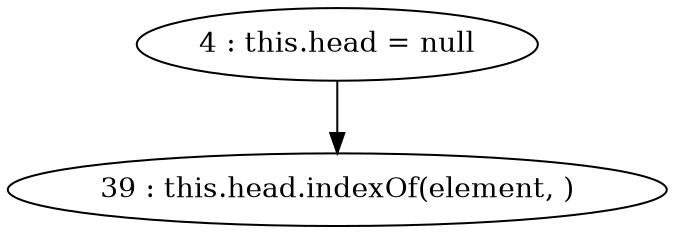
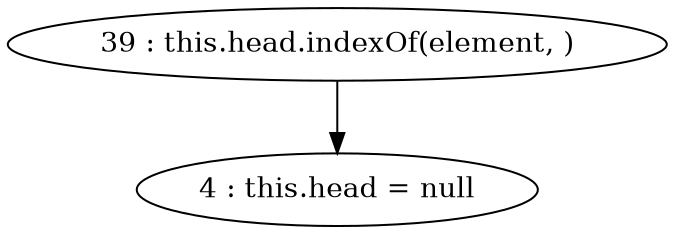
(337, 107) -> (337, 107)
